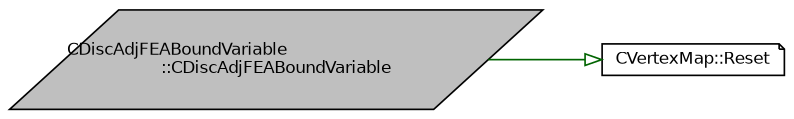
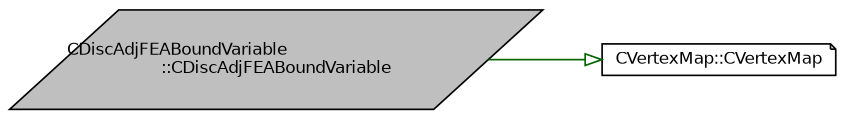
(693, 60) -> (719, 60)
